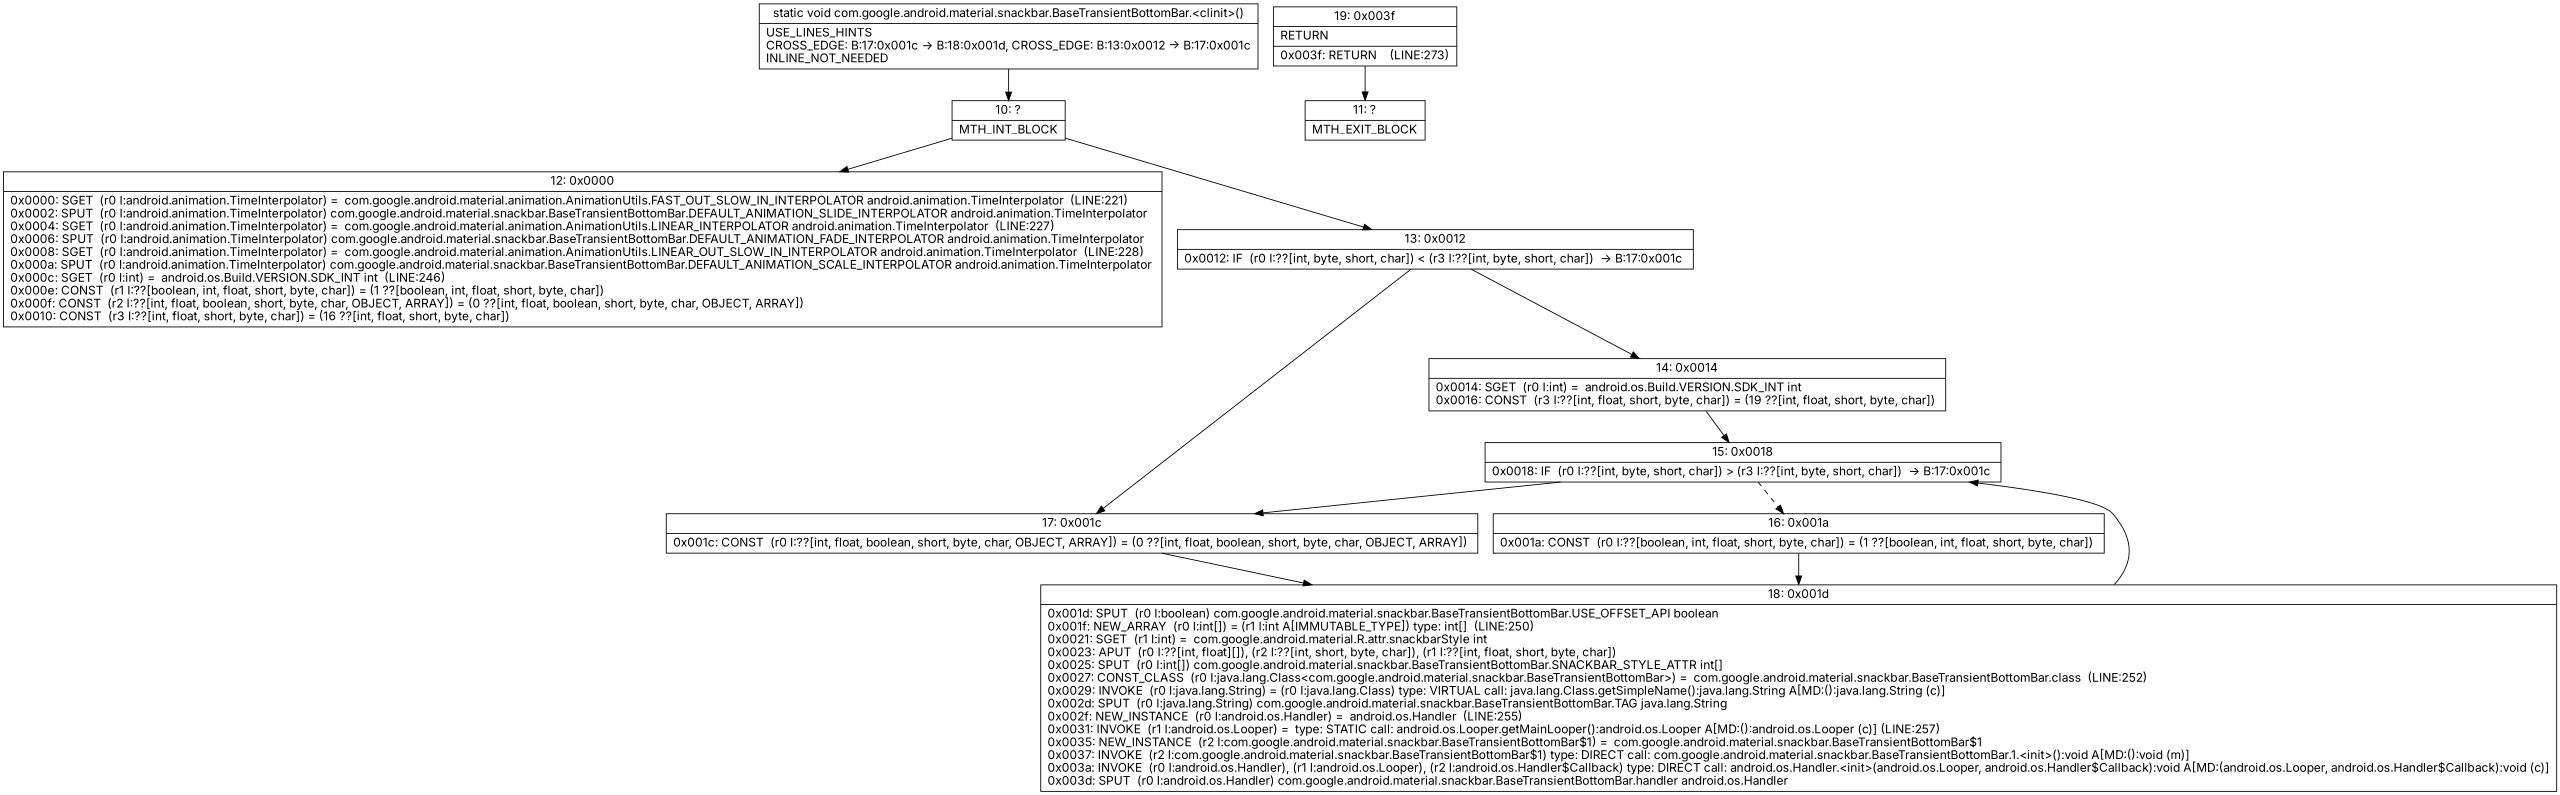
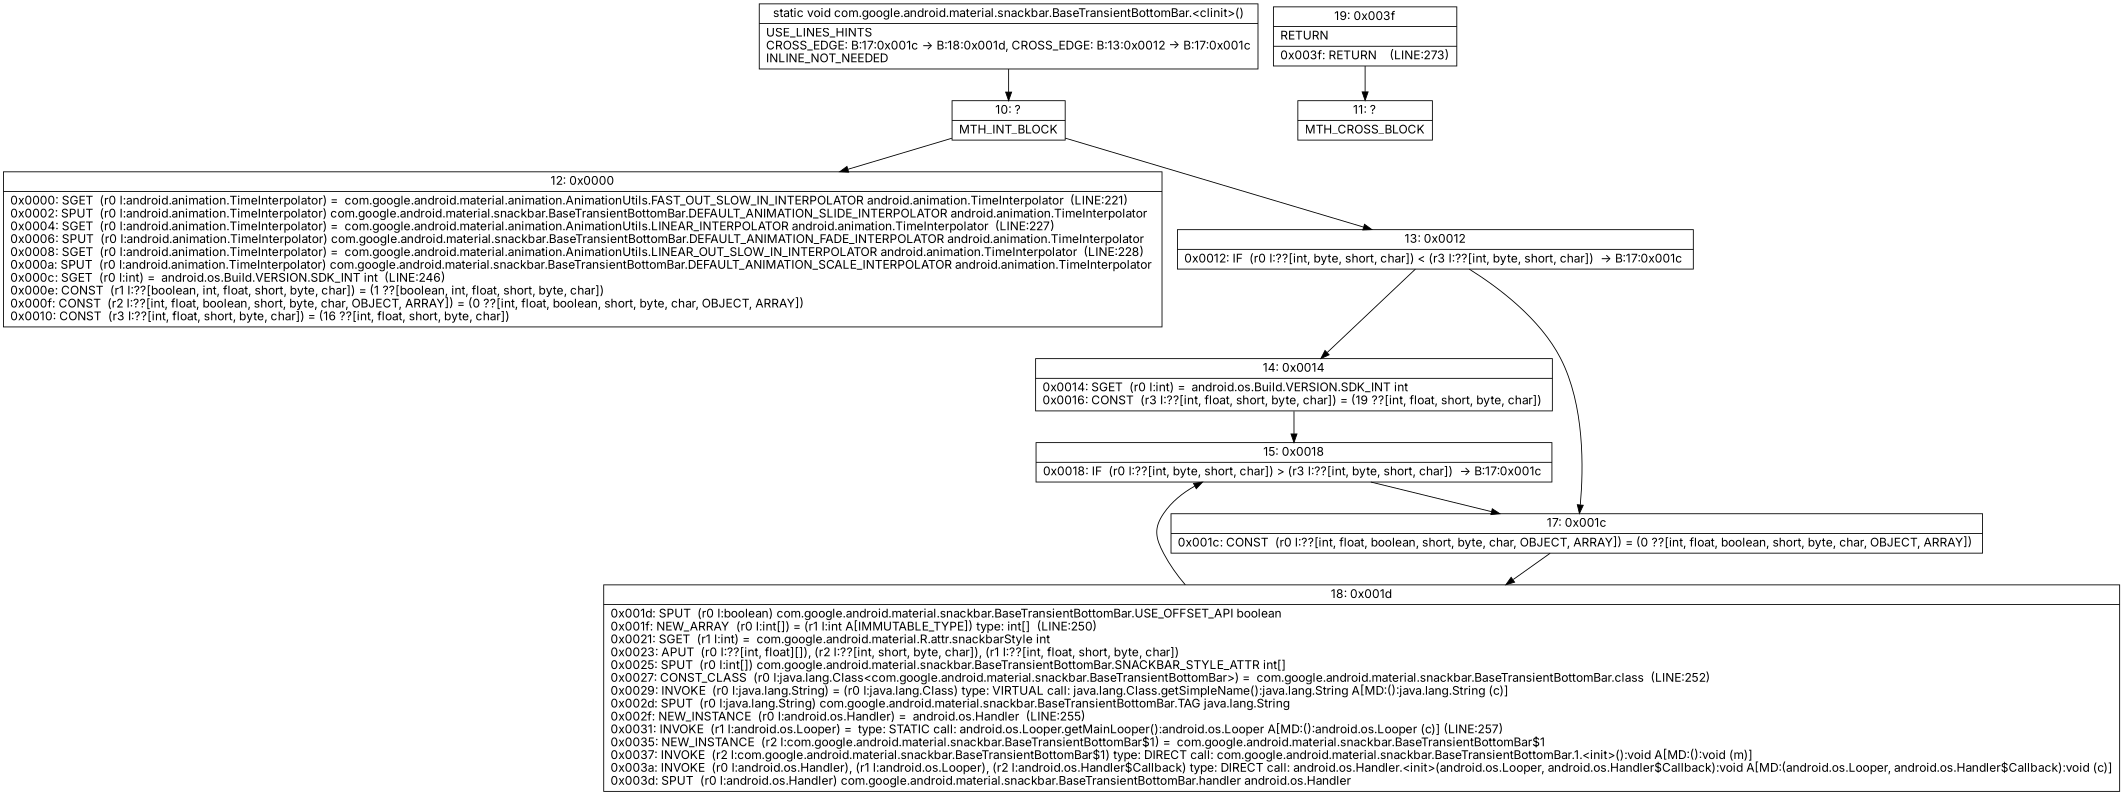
(1365, 130) -> (1365, 130)
(1799, 533) -> none
